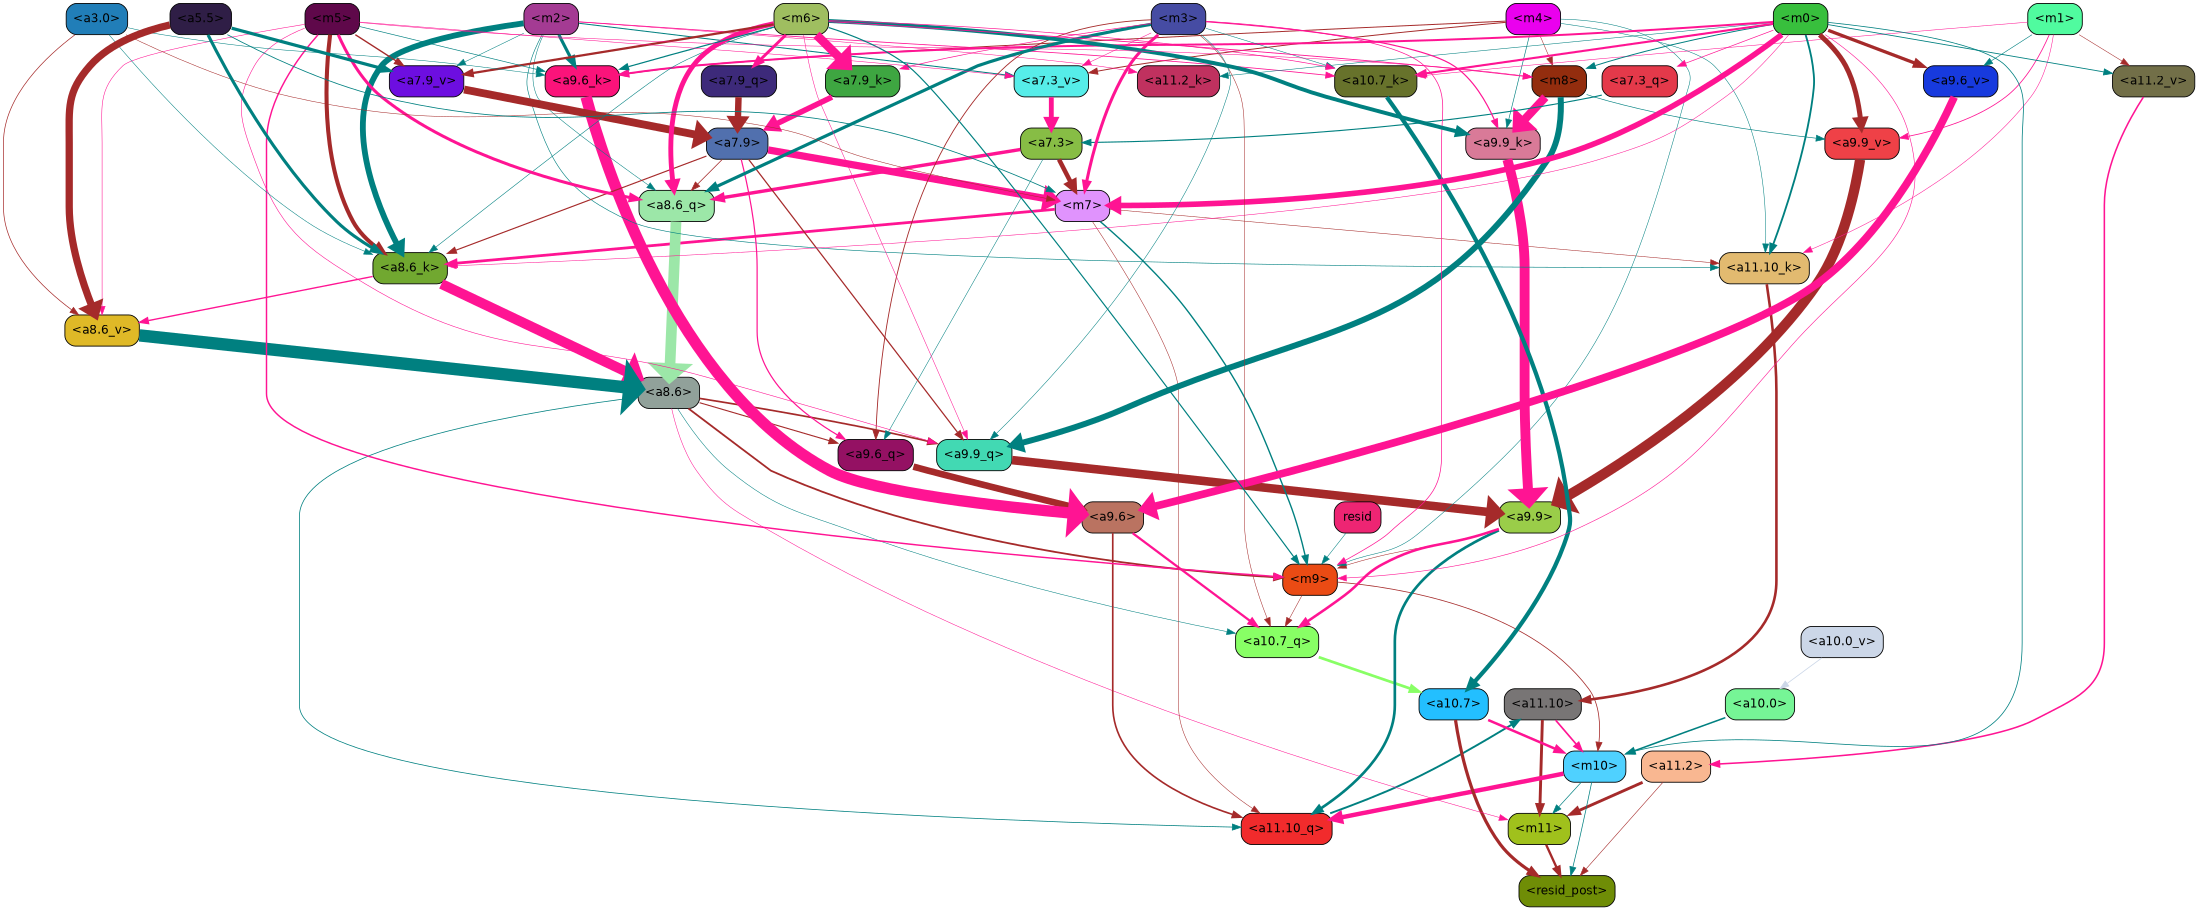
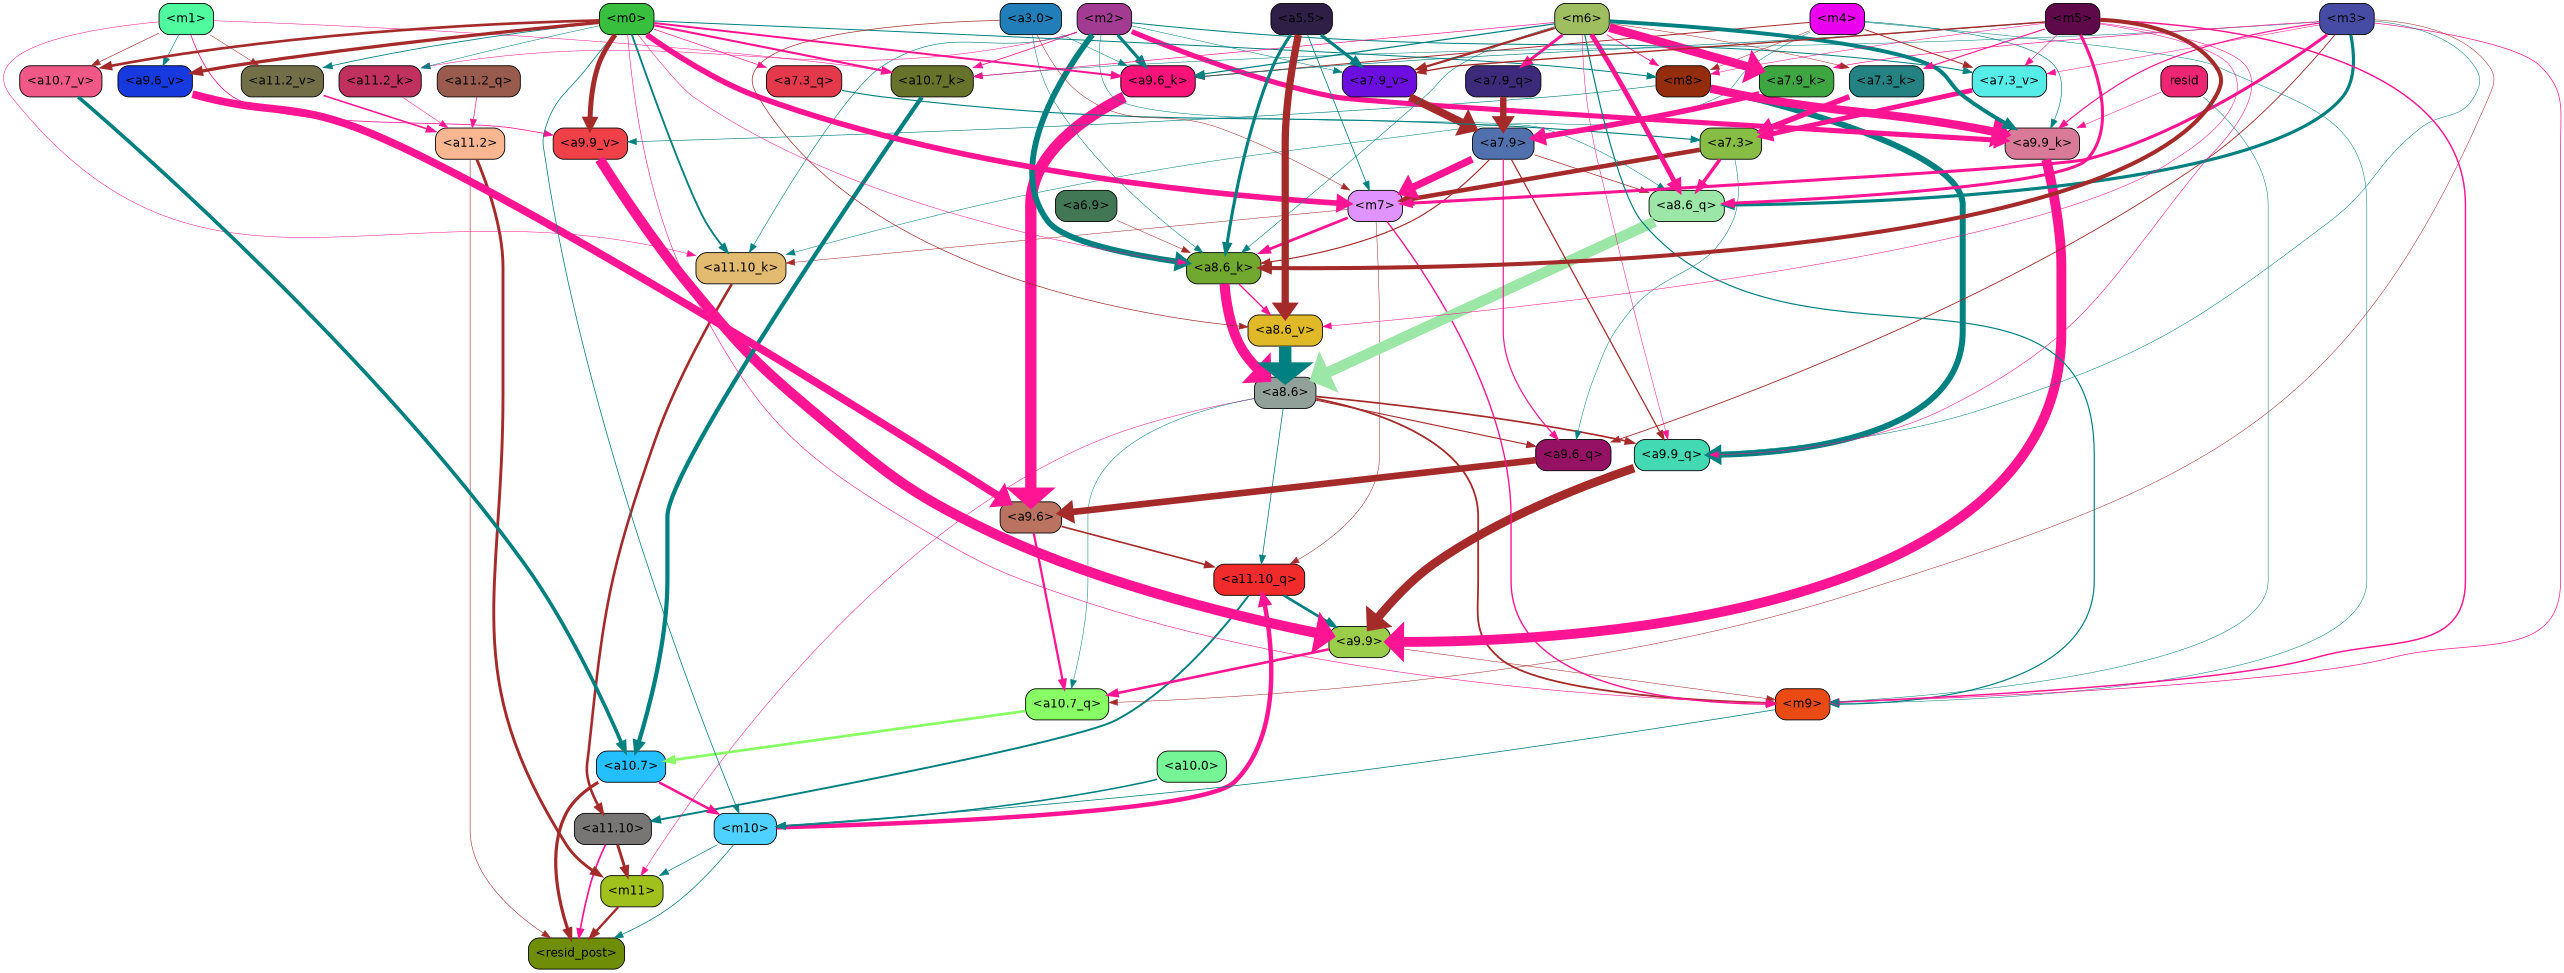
none -> (61, 81)
none -> (479, 81)
none -> (1887, 81)
none -> (2123, 108)
none -> (421, 110)
none -> (1559, 114)
none -> (1086, 206)
(1752, 360) -> (902, 483)
(1224, 363) -> (1511, 542)
(1296, 607) -> none
(1500, 621) -> (1282, 780)
(1842, 642) -> none
(1395, 659) -> (1306, 609)
(1566, 732) -> (590, 886)
